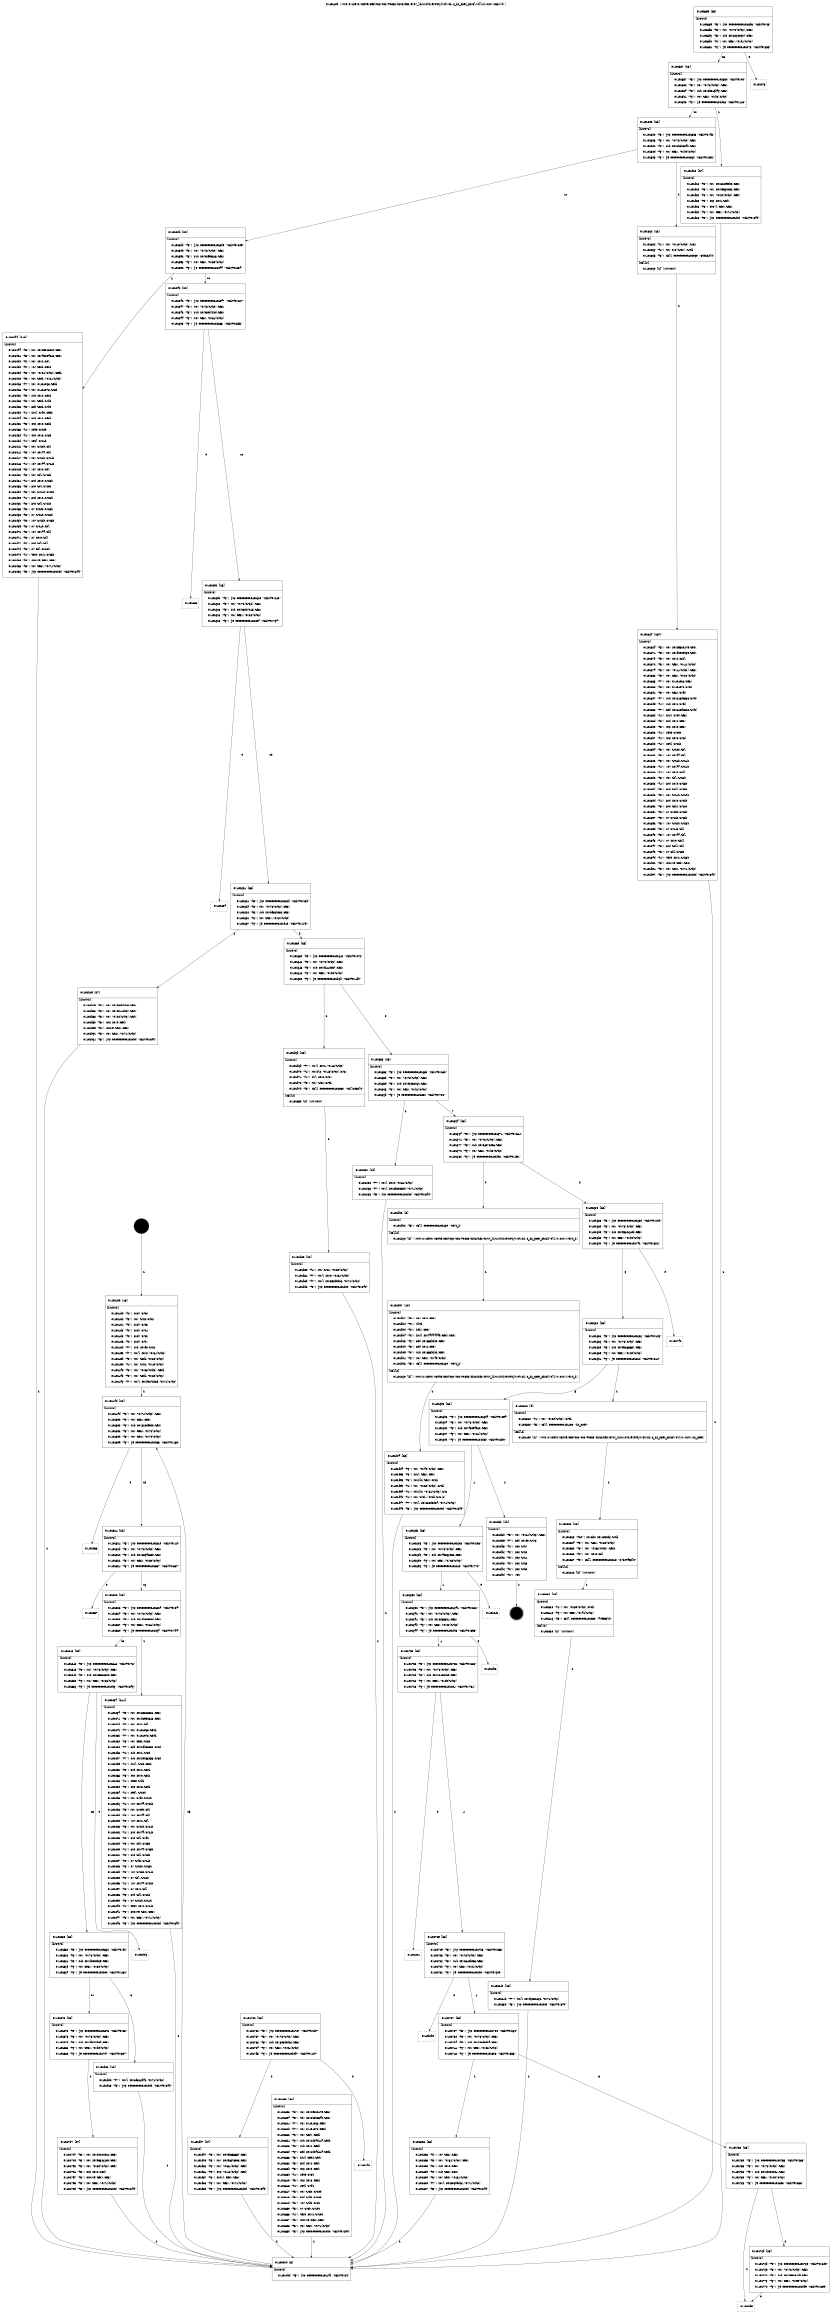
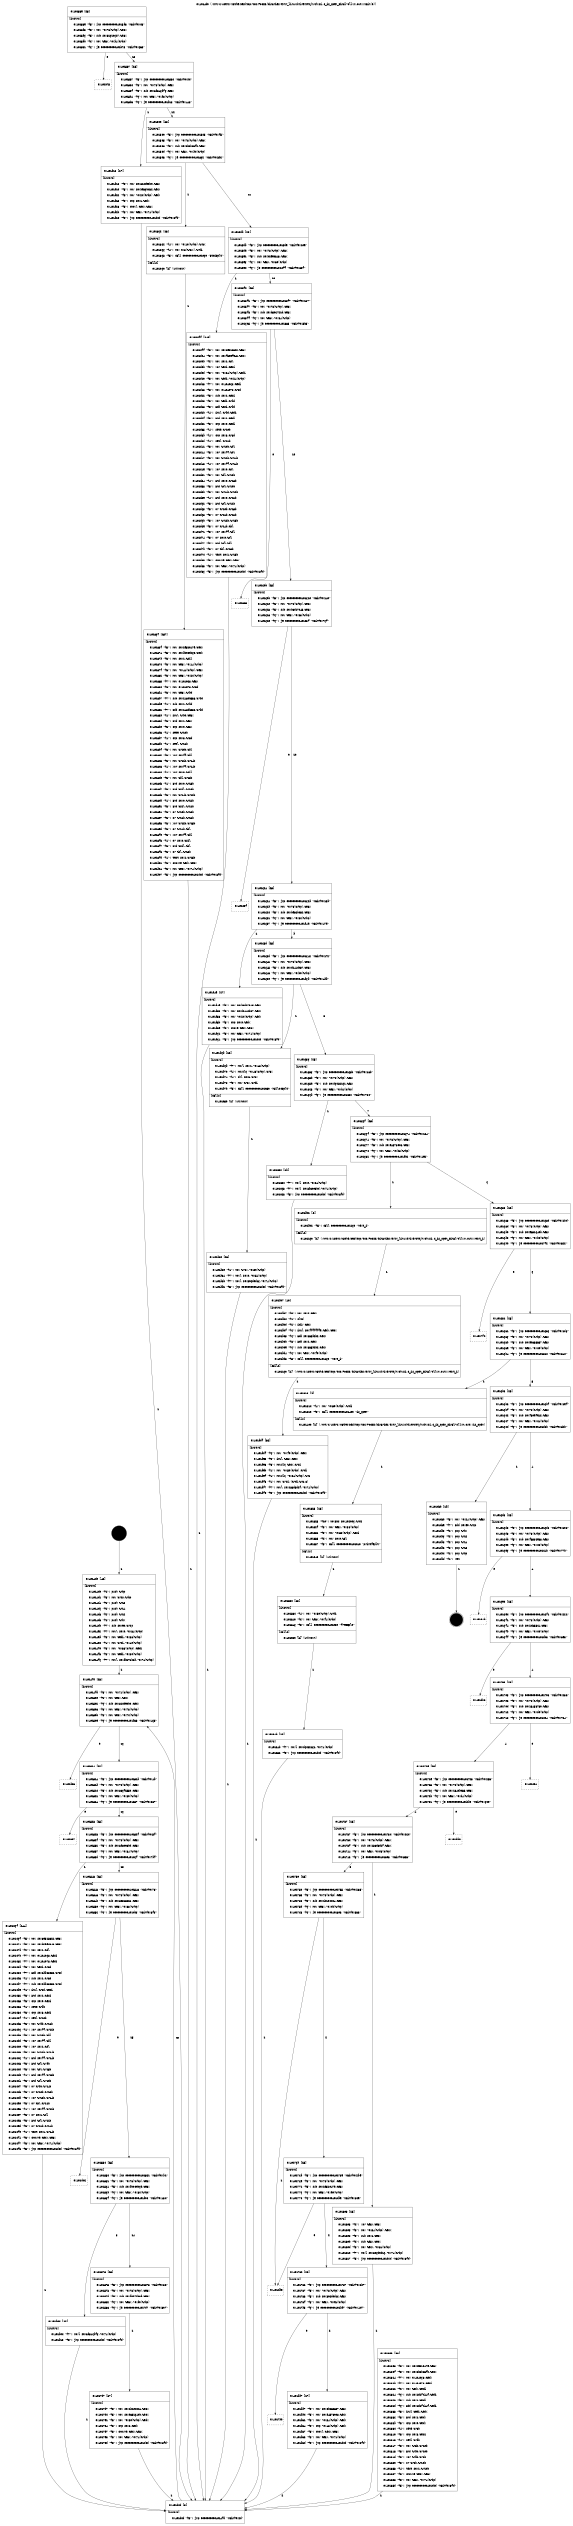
none -> (325, 2235)
